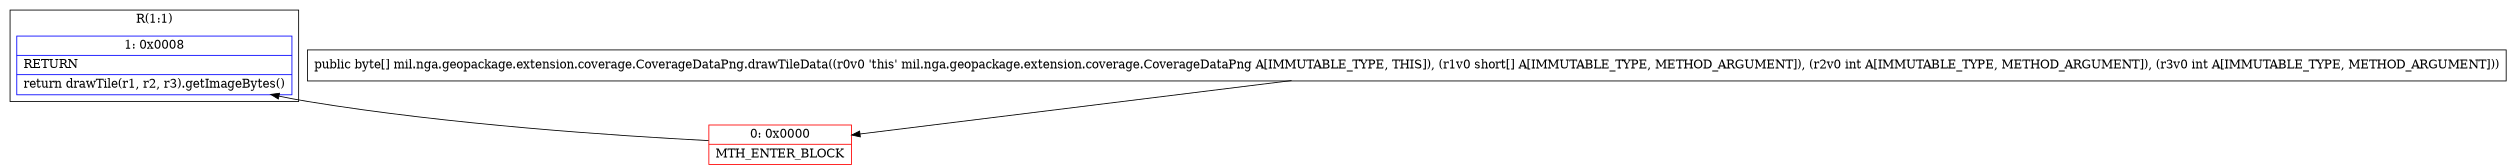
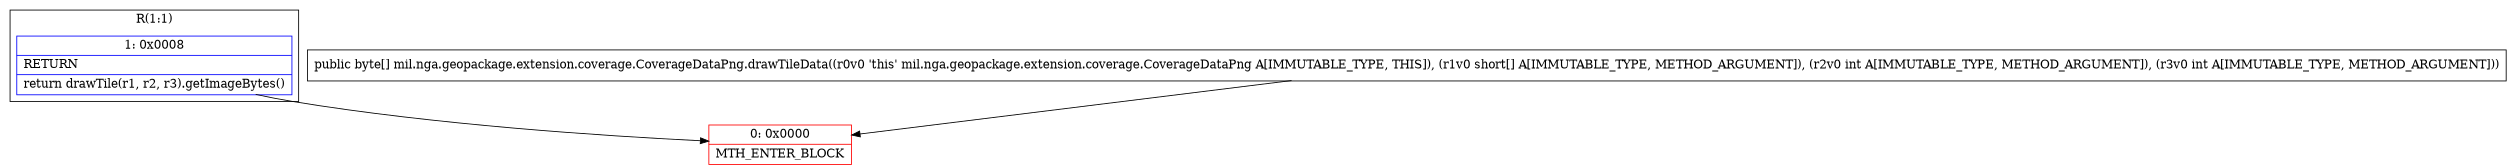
(493, 125) -> (477, 125)
